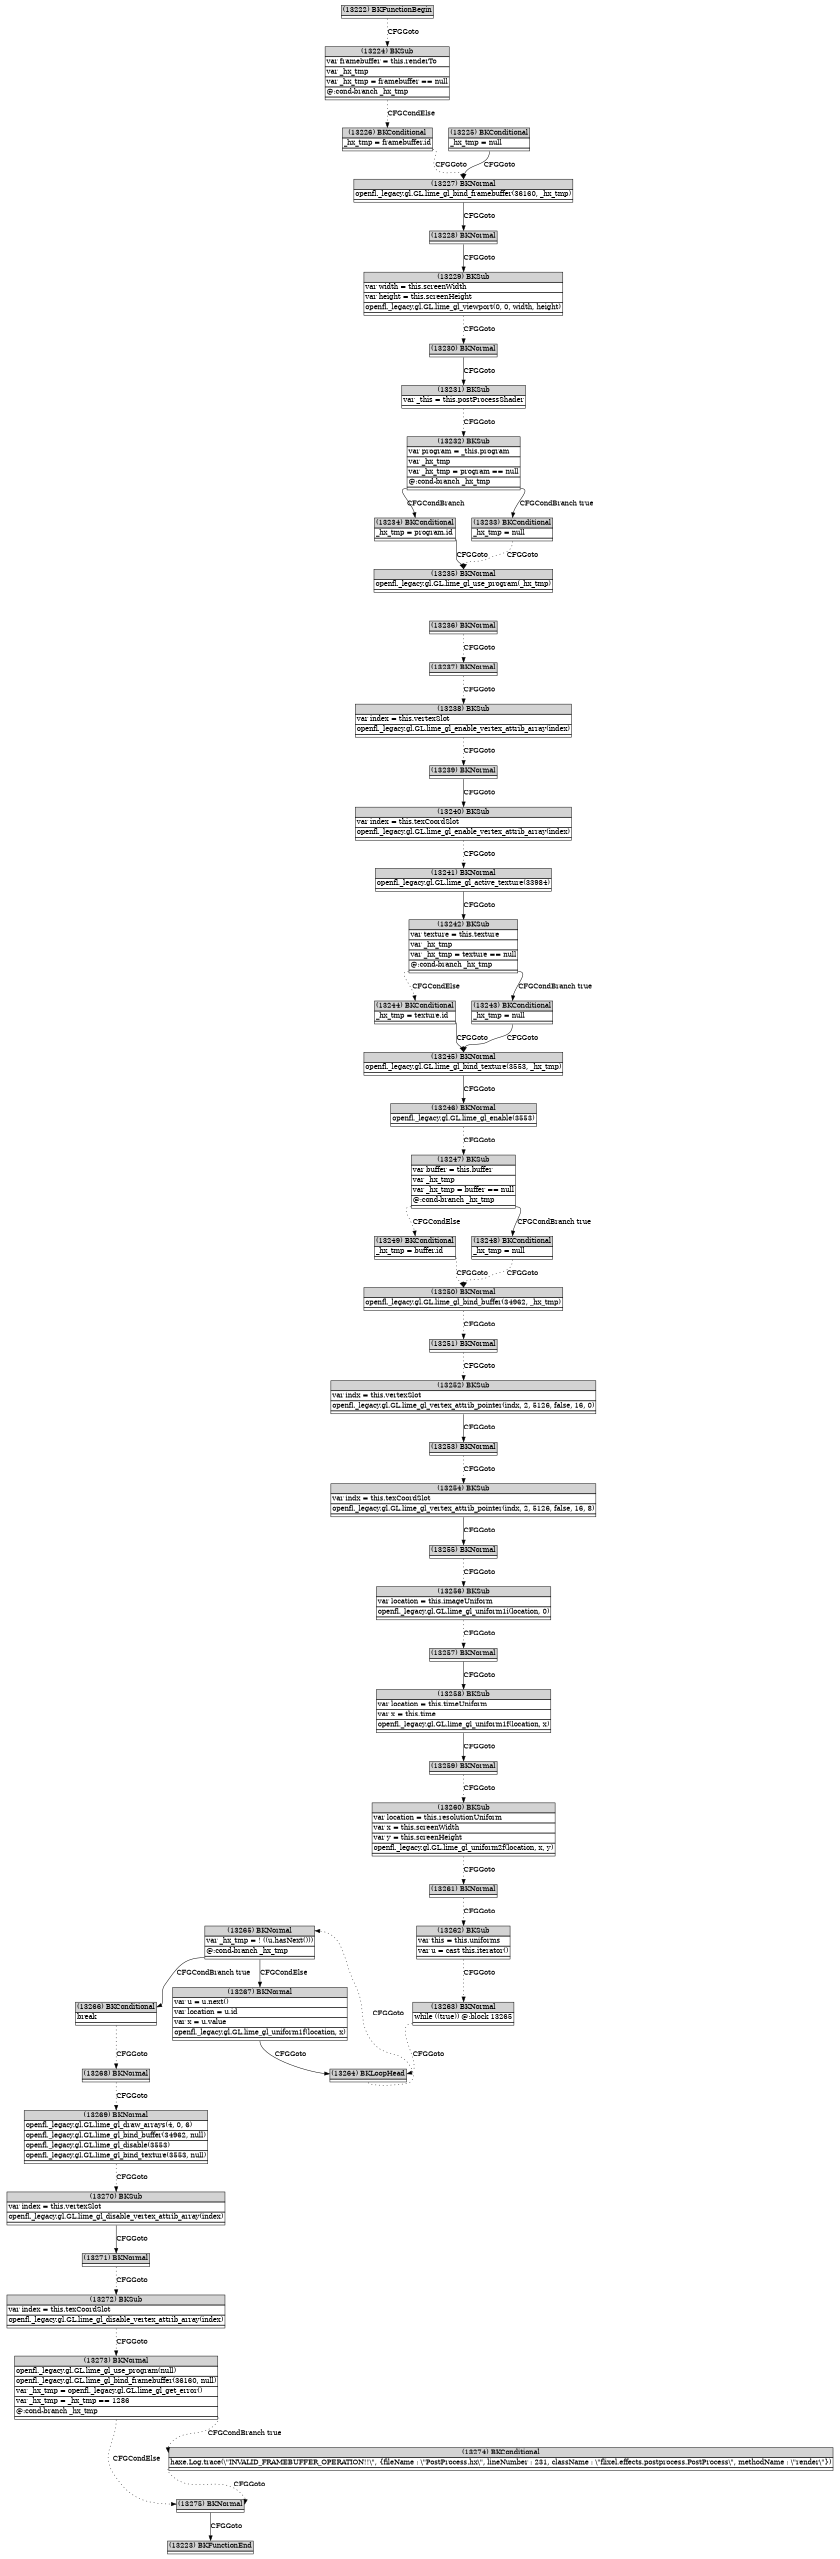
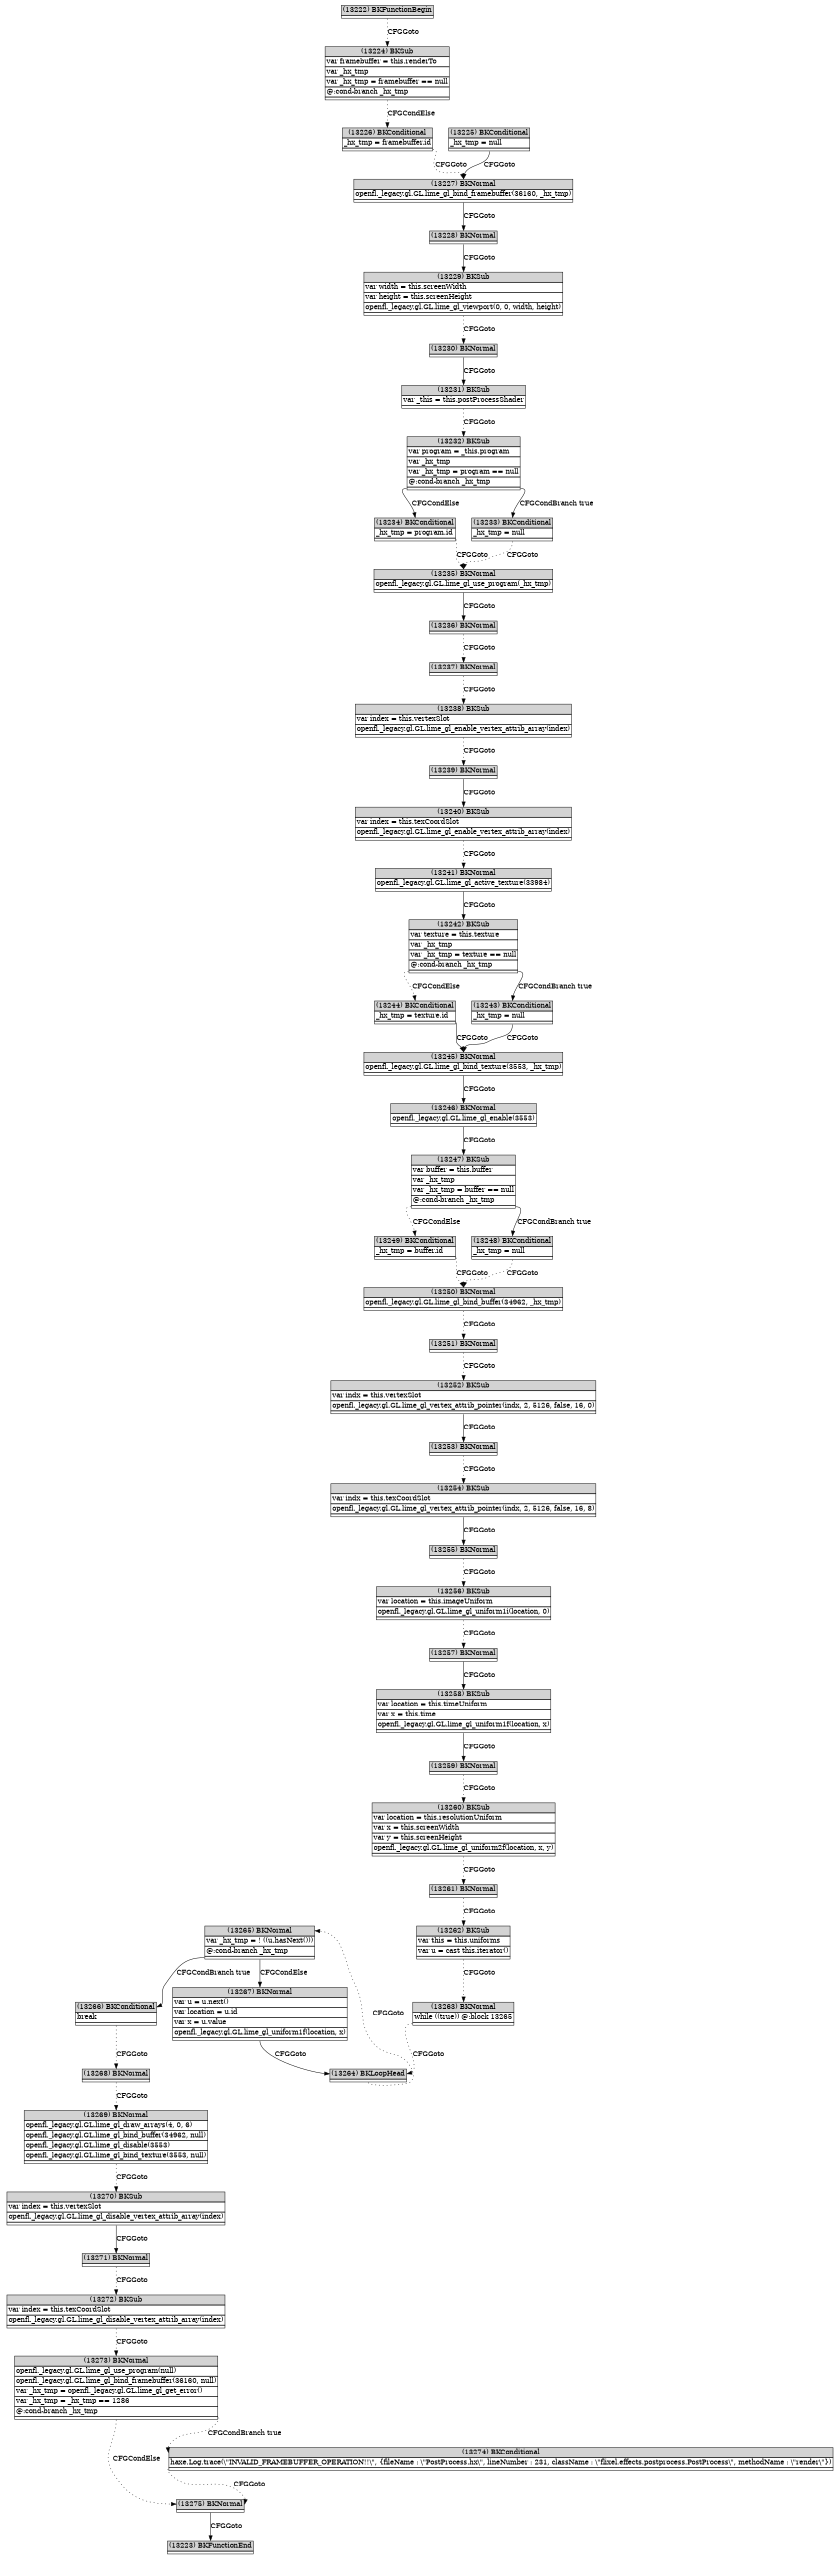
(436, 504) -> (436, 504)
(456, 553) -> (456, 553)
none -> (464, 604)
(464, 1138) -> (464, 1138)
